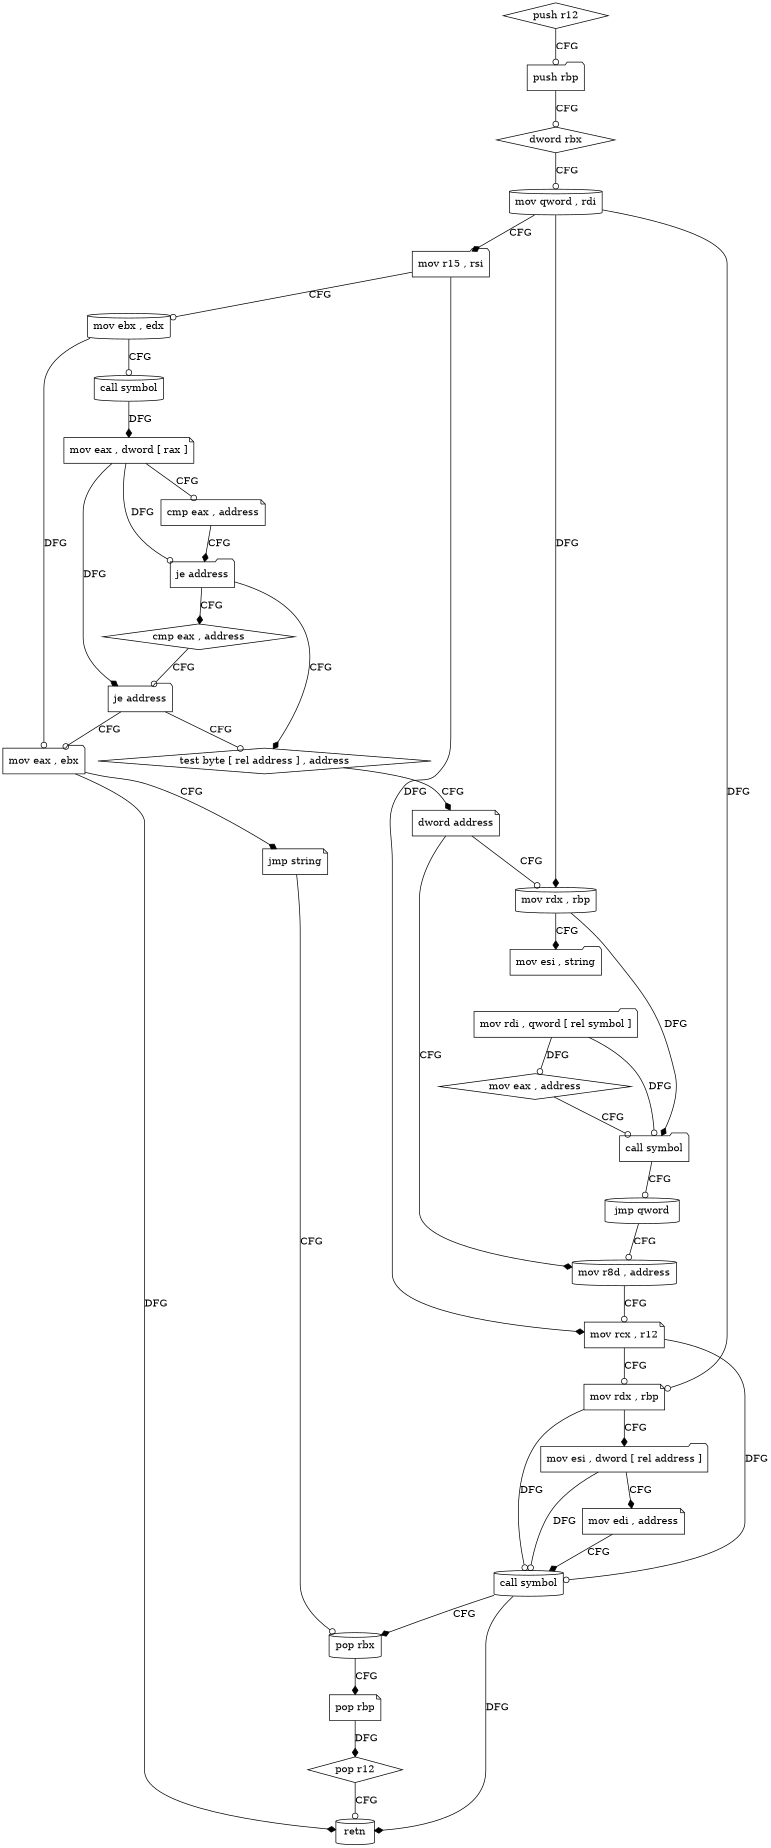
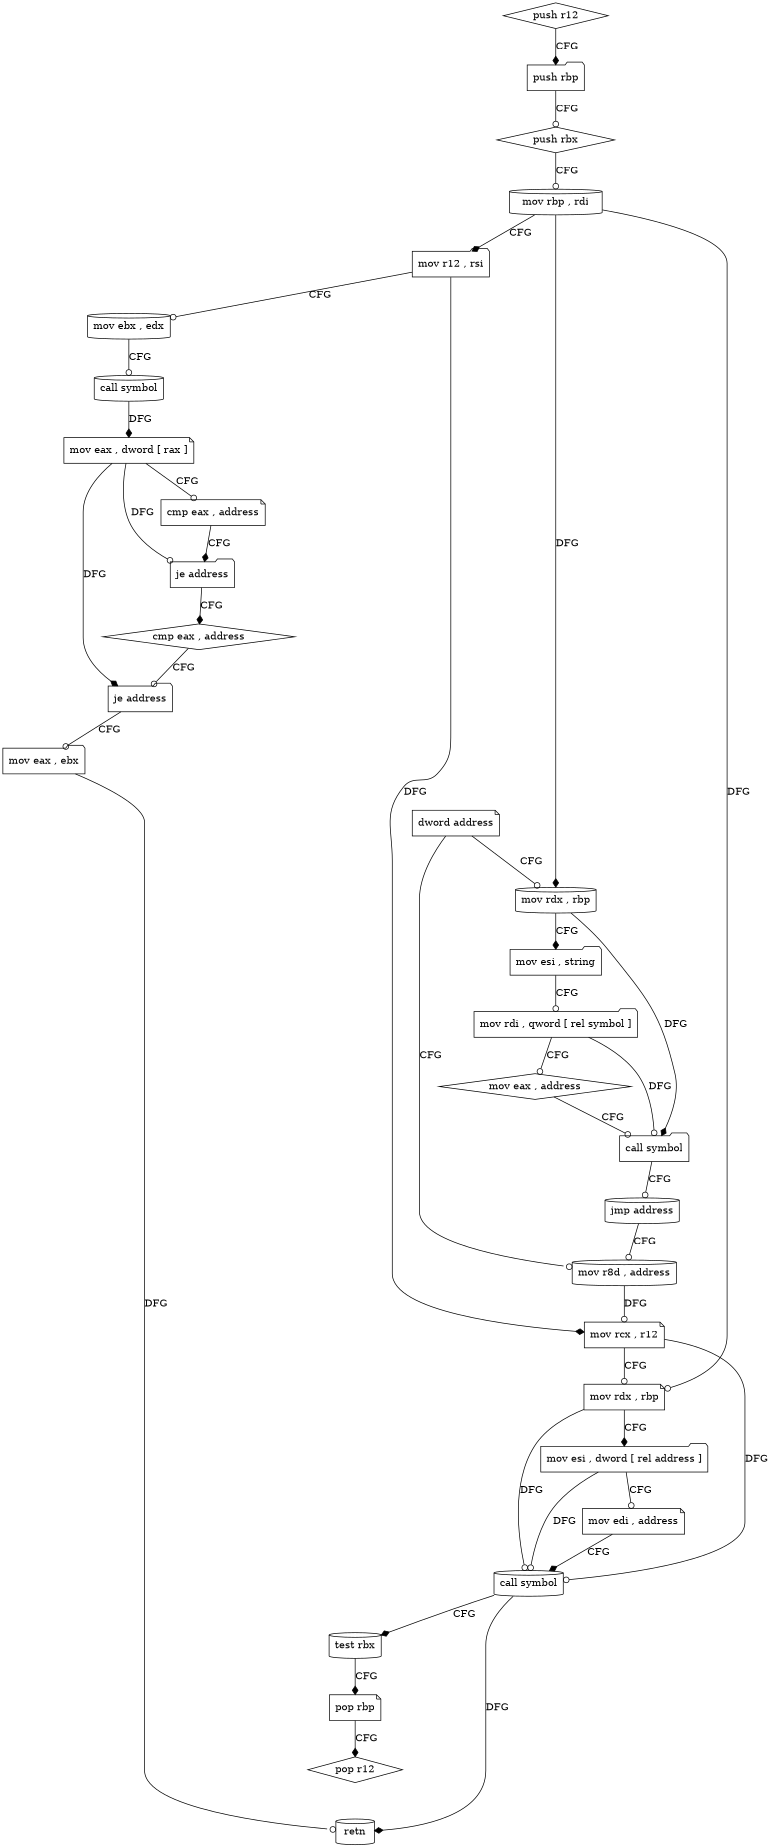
(556, 44) -> (556, 44)
(556, 140) -> (556, 140)
(556, 202) -> (556, 202)
(451, 264) -> (451, 264)
(44, 529) -> none
(264, 761) -> none
(295, 862) -> none
none -> (556, 990)
(558, 1055) -> (558, 1055)
(419, 1101) -> (419, 1101)
(642, 1211) -> (642, 1211)
(636, 1304) -> (636, 1304)
(145, 1353) -> (145, 1353)
(628, 1487) -> (628, 1487)
(355, 1646) -> (355, 1646)
(367, 1739) -> (367, 1739)
(355, 1798) -> none
